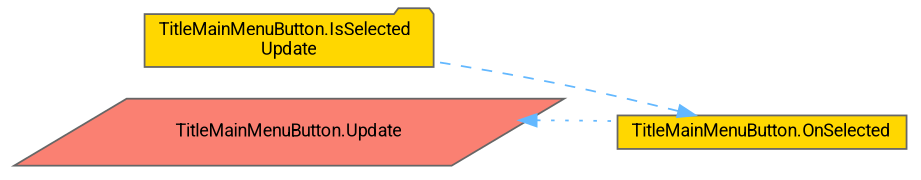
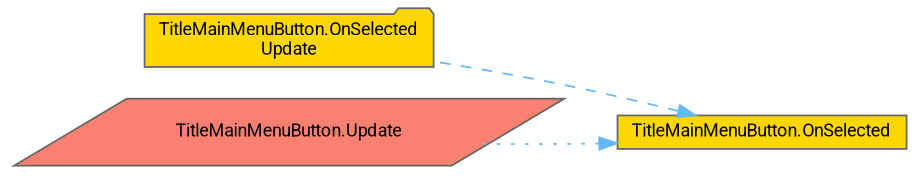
(289, 41) -> (289, 41)
(577, 121) -> (540, 144)
